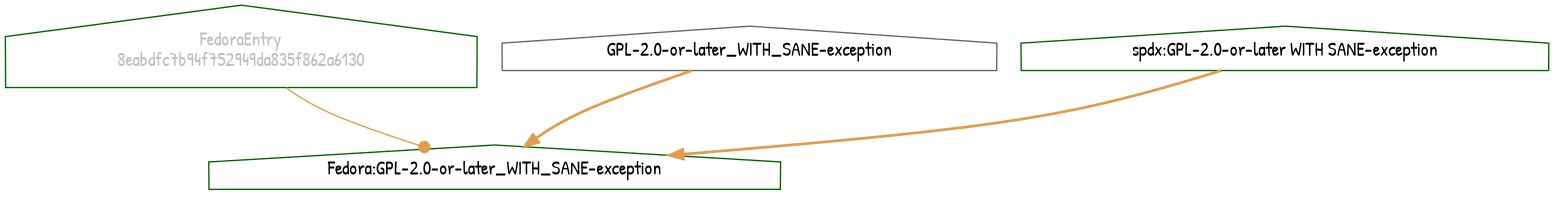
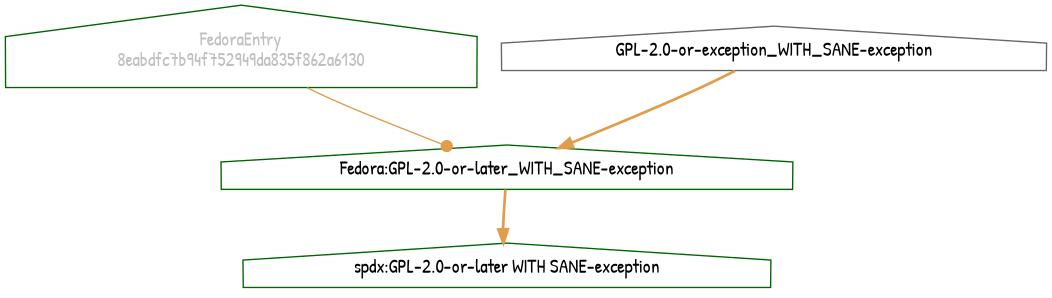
(749, 51) -> (774, 51)
(955, 128) -> (504, 209)
